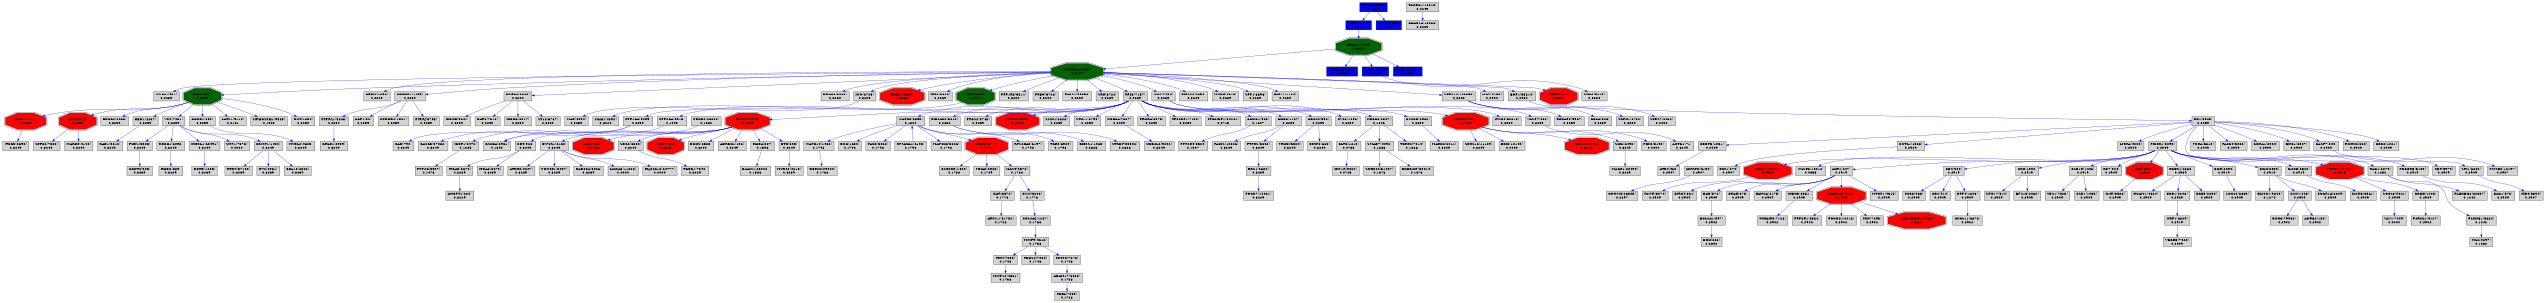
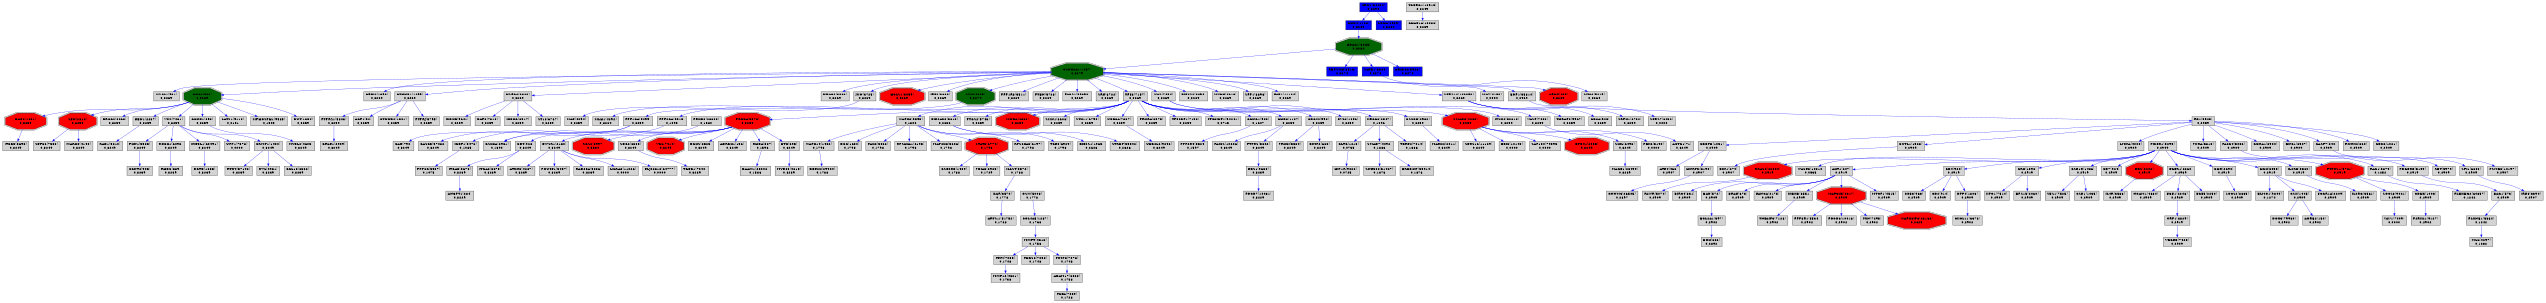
(2184, 133) -> none
(912, 135) -> (909, 132)
none -> (1545, 146)
none -> (1706, 157)
(2317, 161) -> (2335, 158)
(1024, 182) -> none
(2432, 183) -> (2493, 207)
